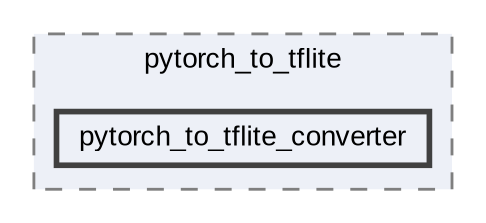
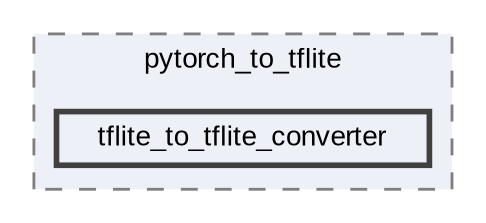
(243, 138) -> (243, 138)
